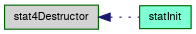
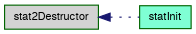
(52, 17) -> (52, 17)
